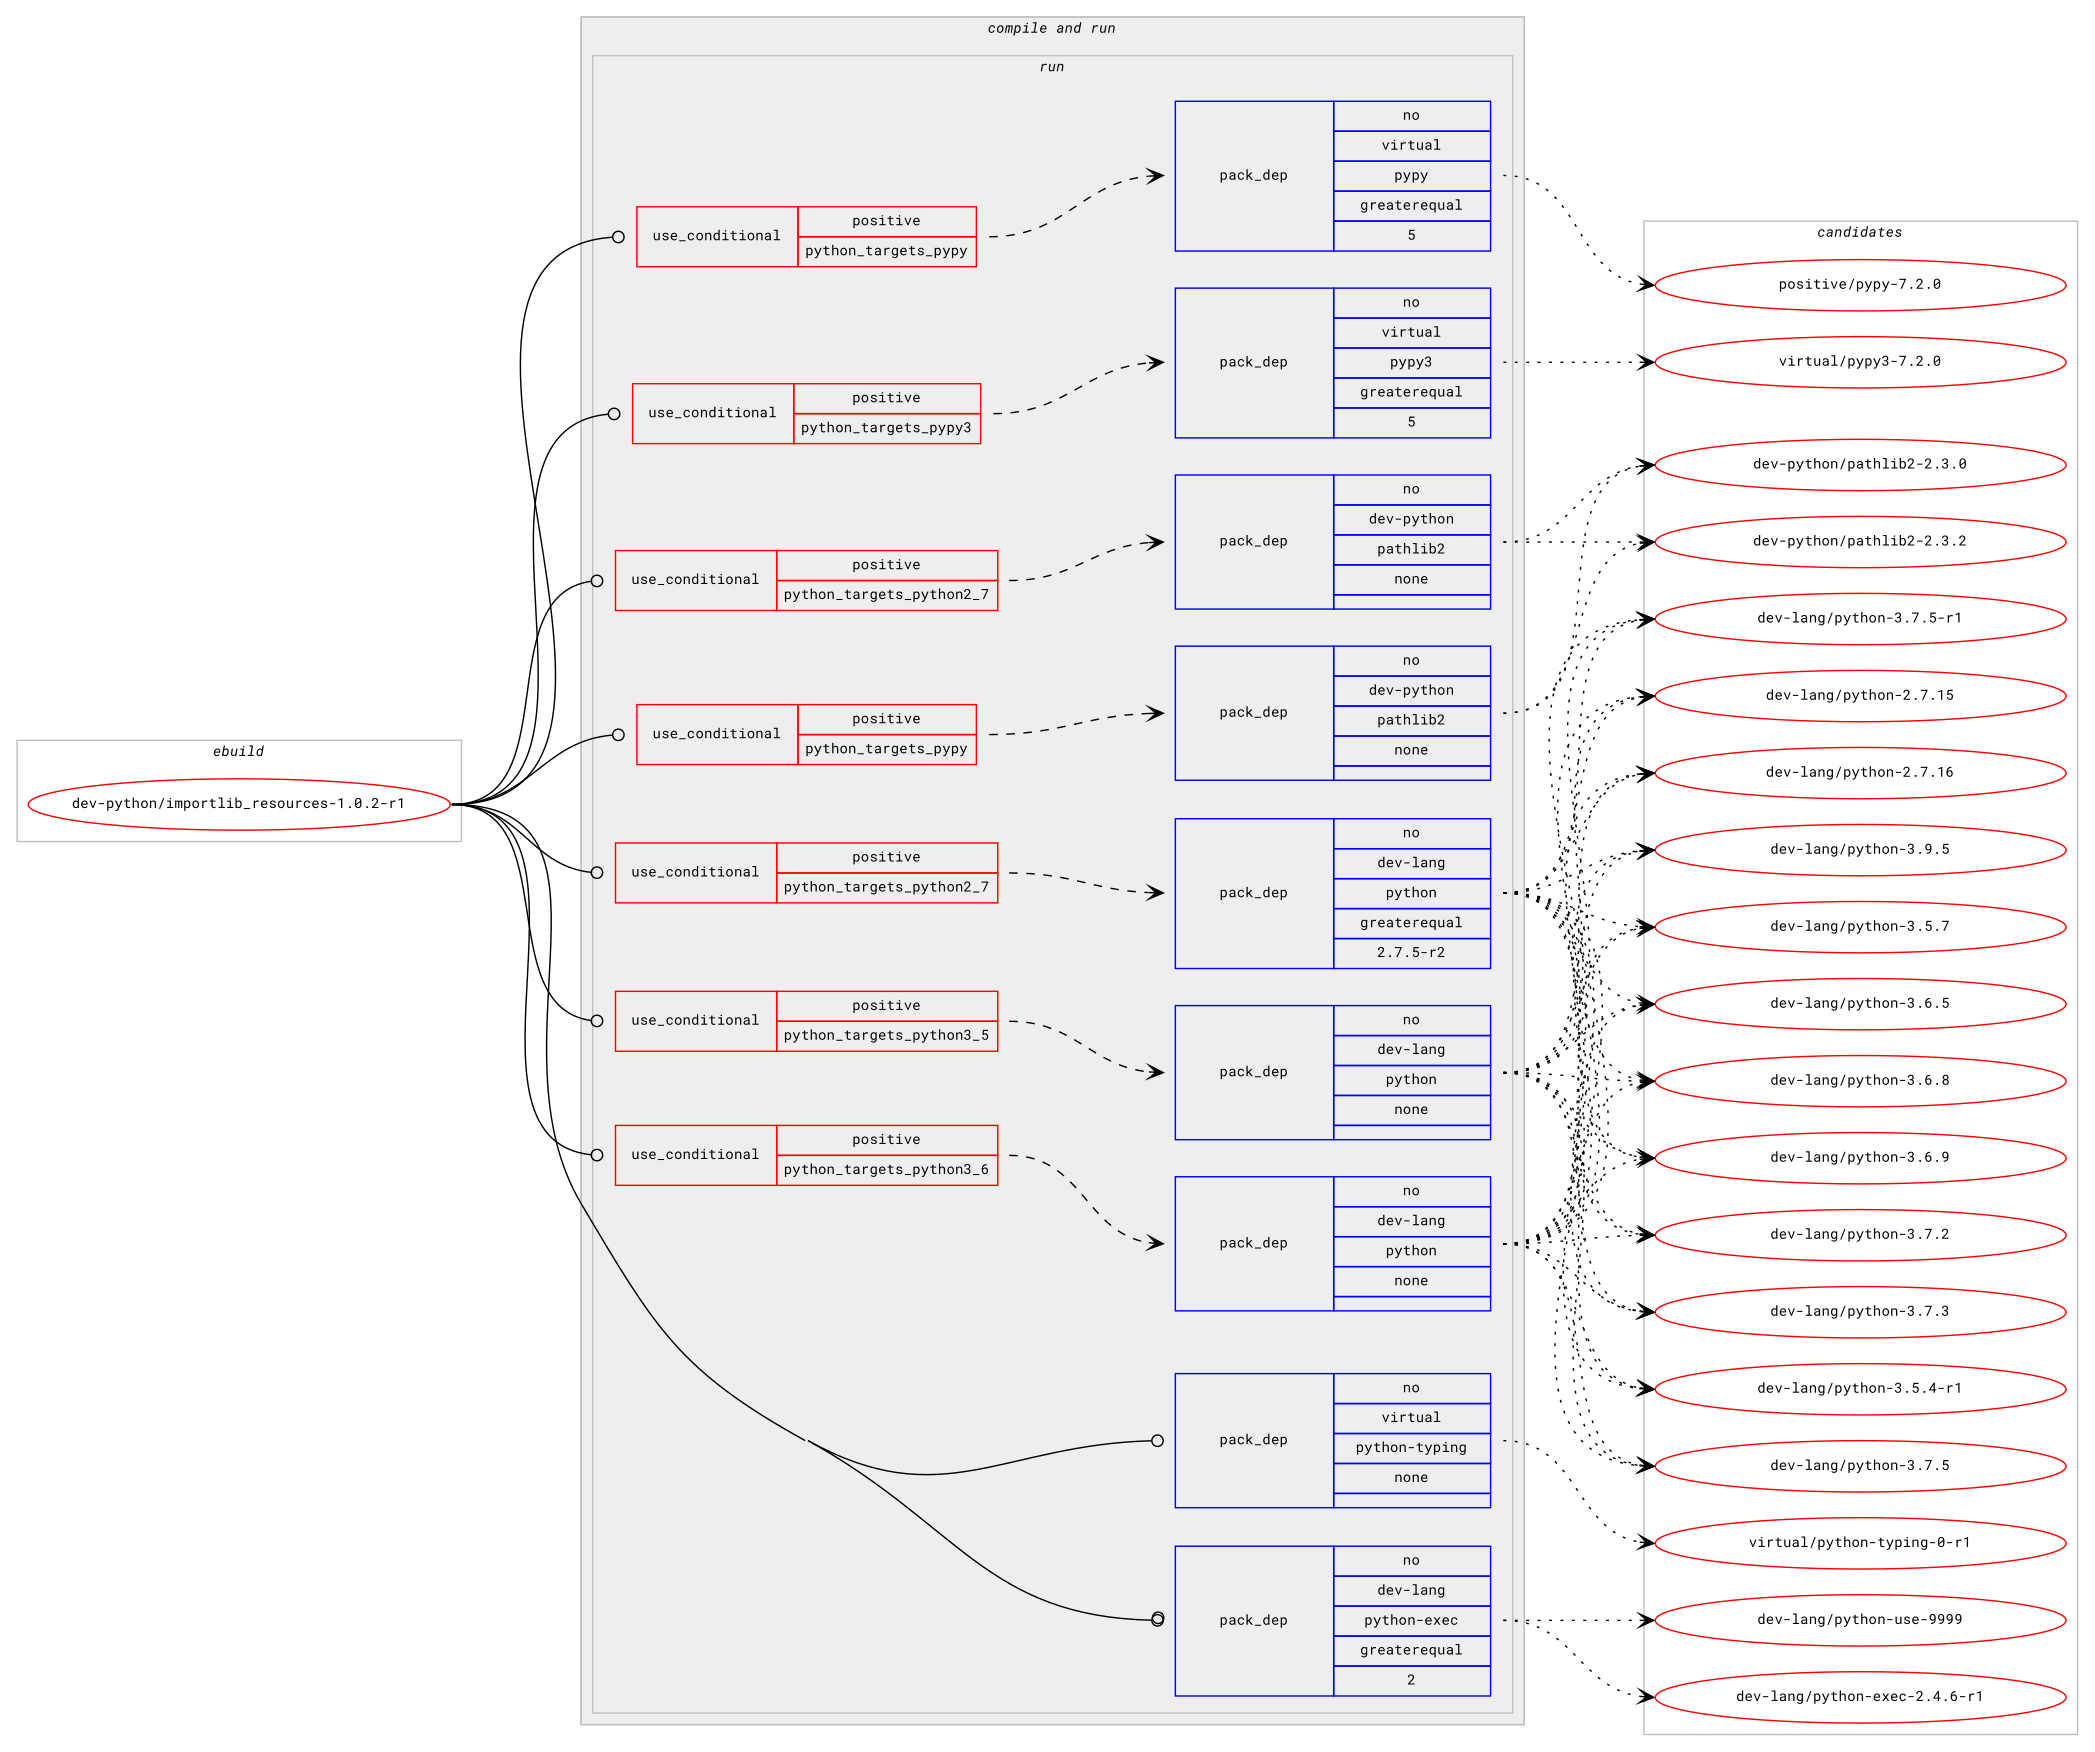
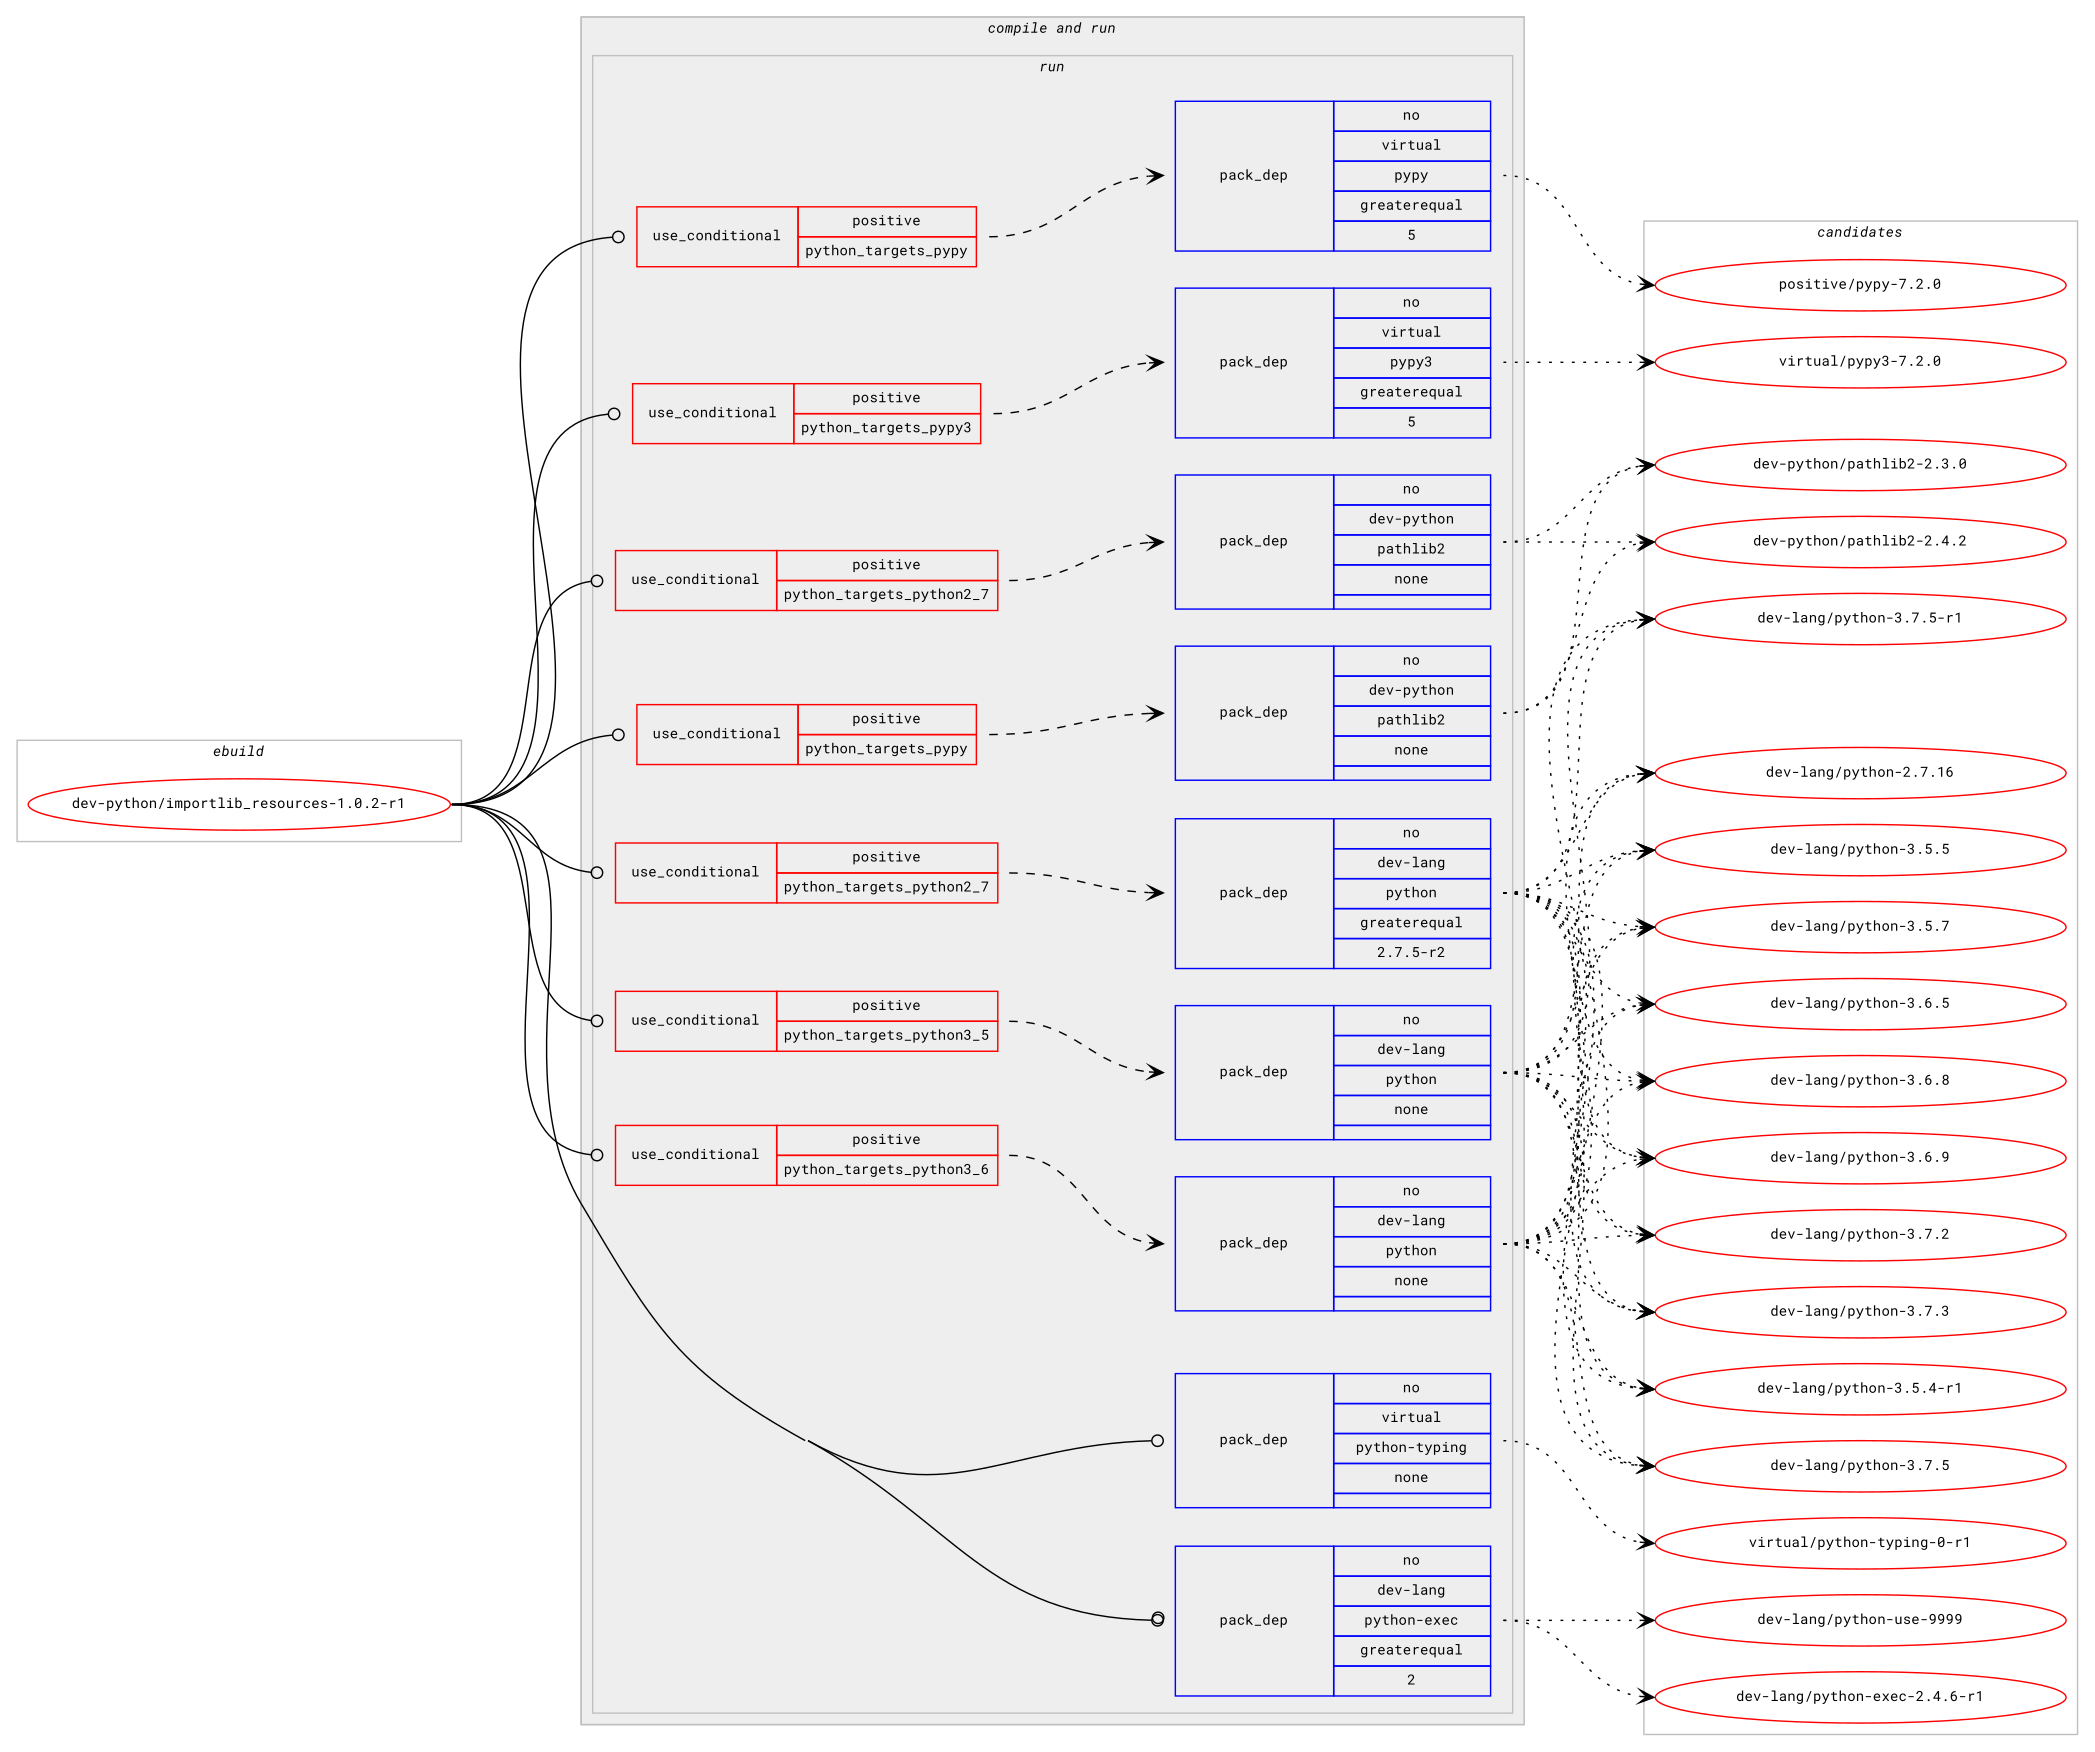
(1861, 542) -> (1861, 542)
(1861, 696) -> none
(1861, 850) -> (1861, 850)
